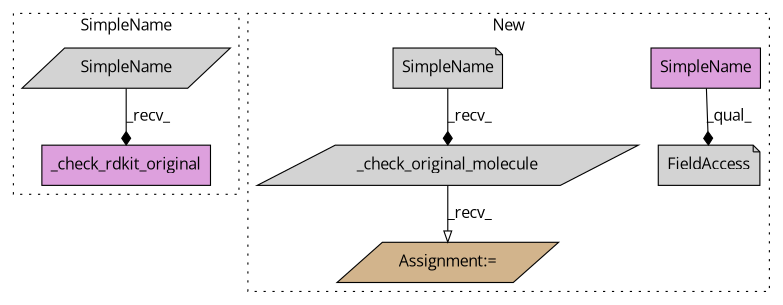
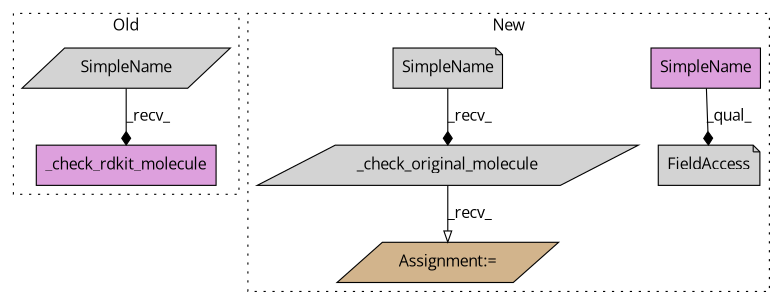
(126, 26) -> (126, 26)
(126, 165) -> (126, 165)
